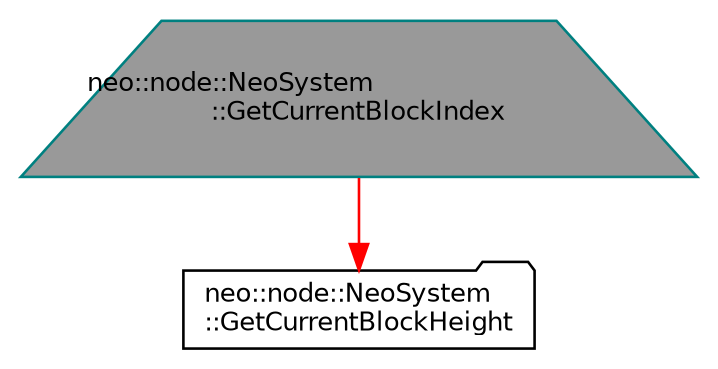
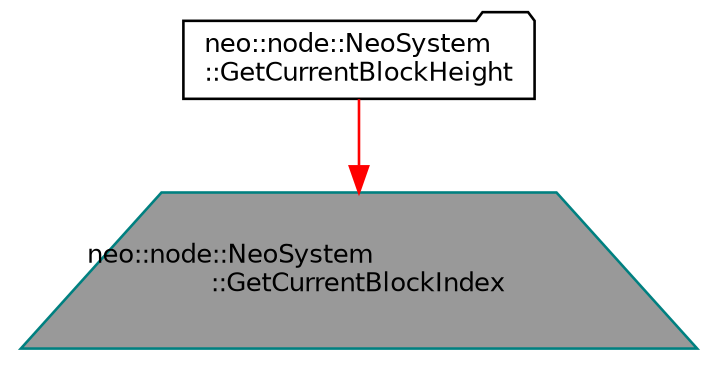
(359, 211) -> (359, 132)
